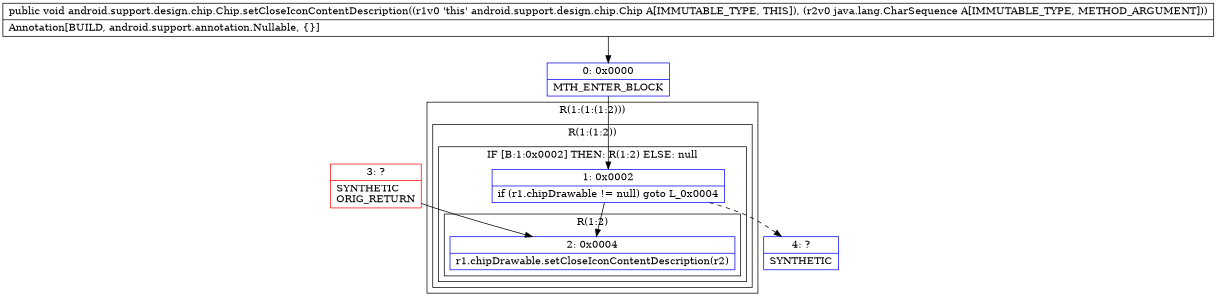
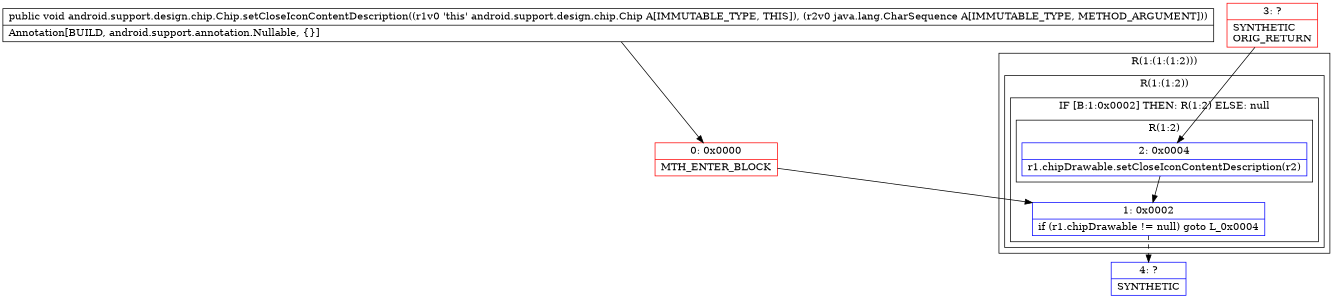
(608, 79) -> (716, 159)
(601, 219) -> (1157, 187)
